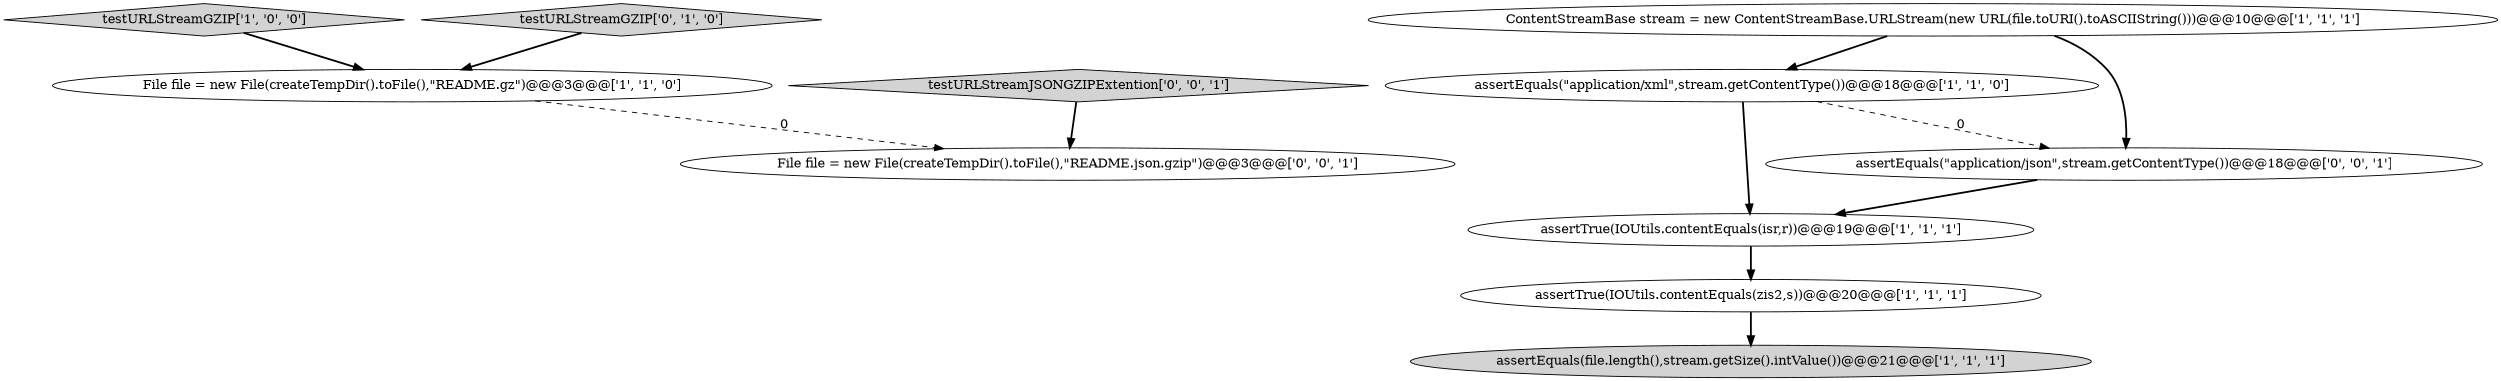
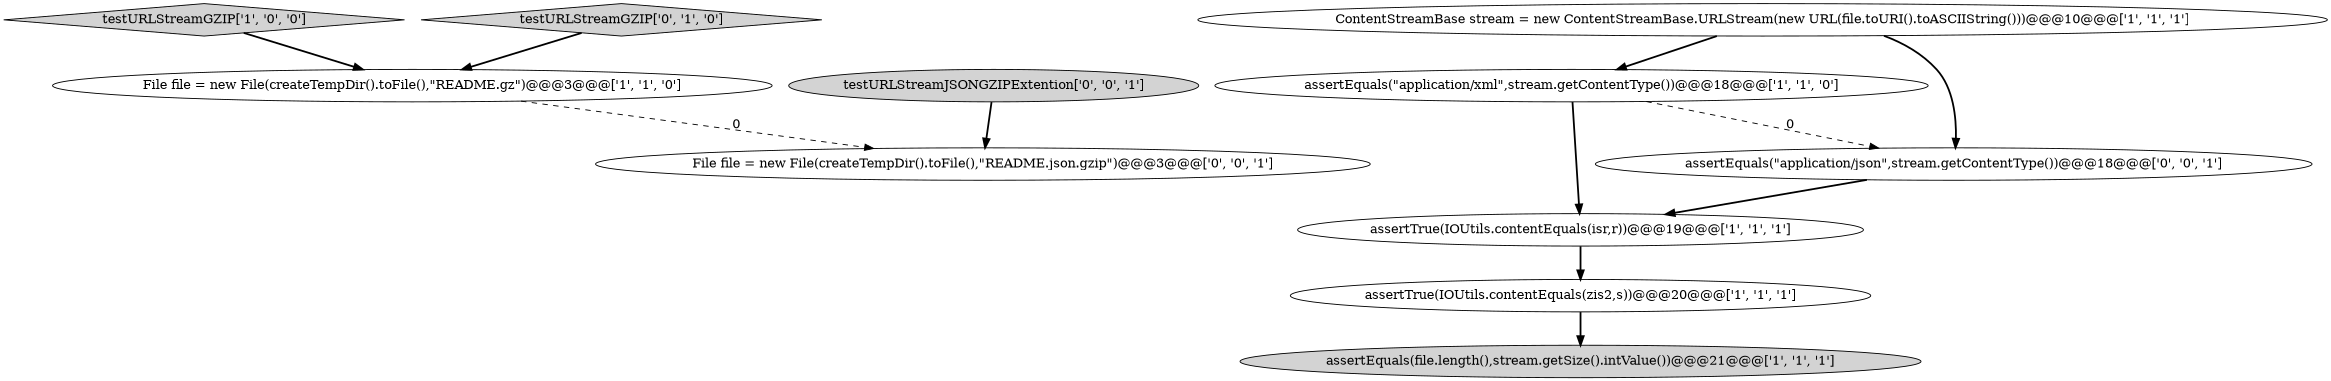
(1078, 86) -> (994, 86)
